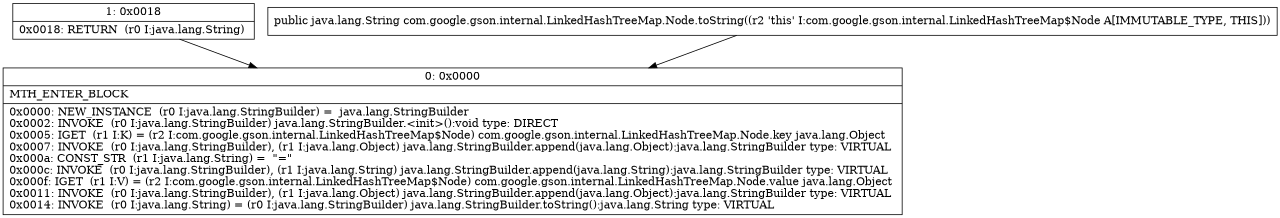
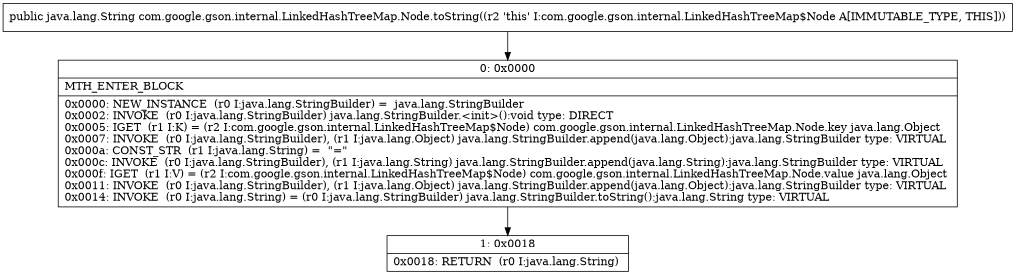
(214, 52) -> (508, 217)
